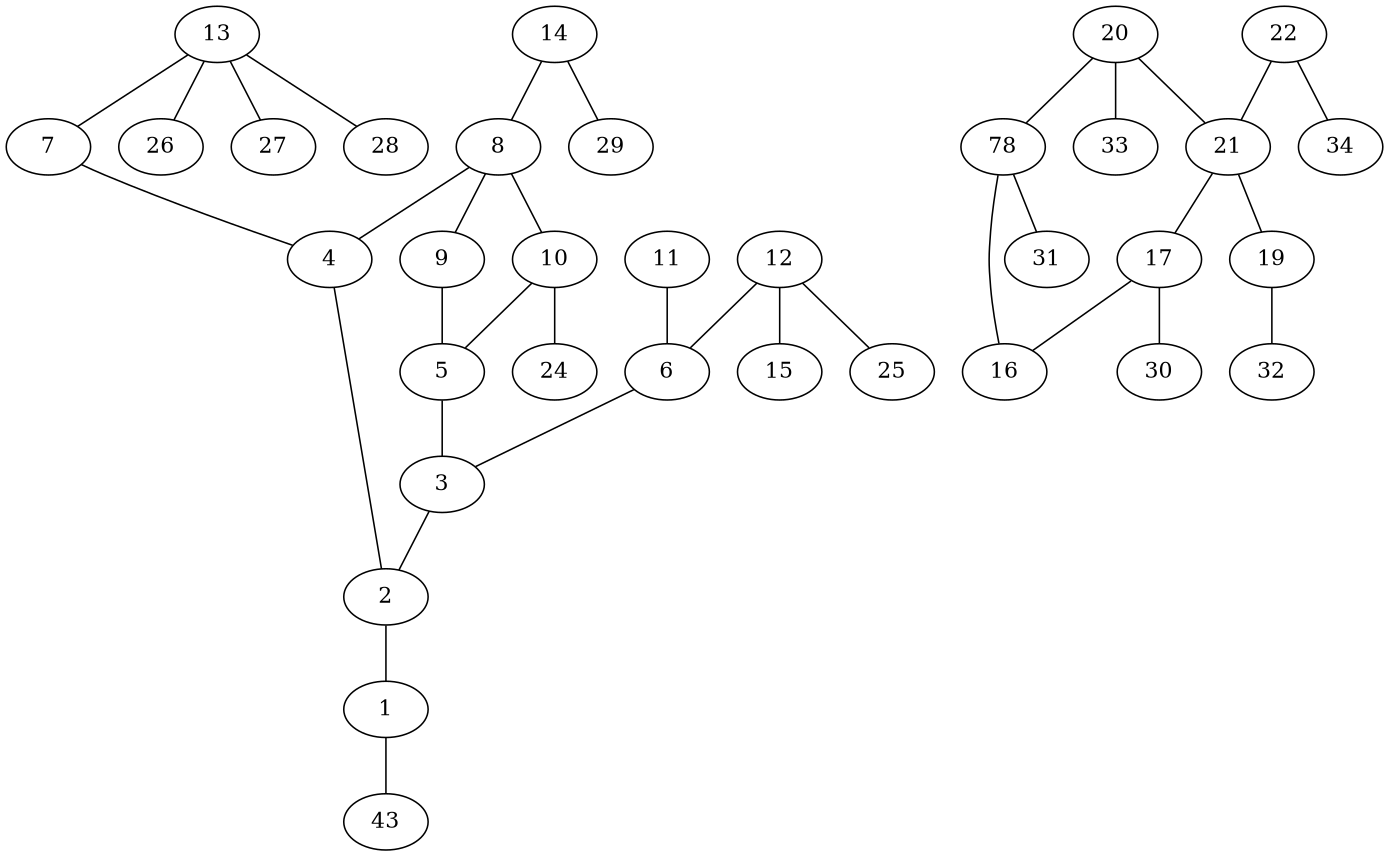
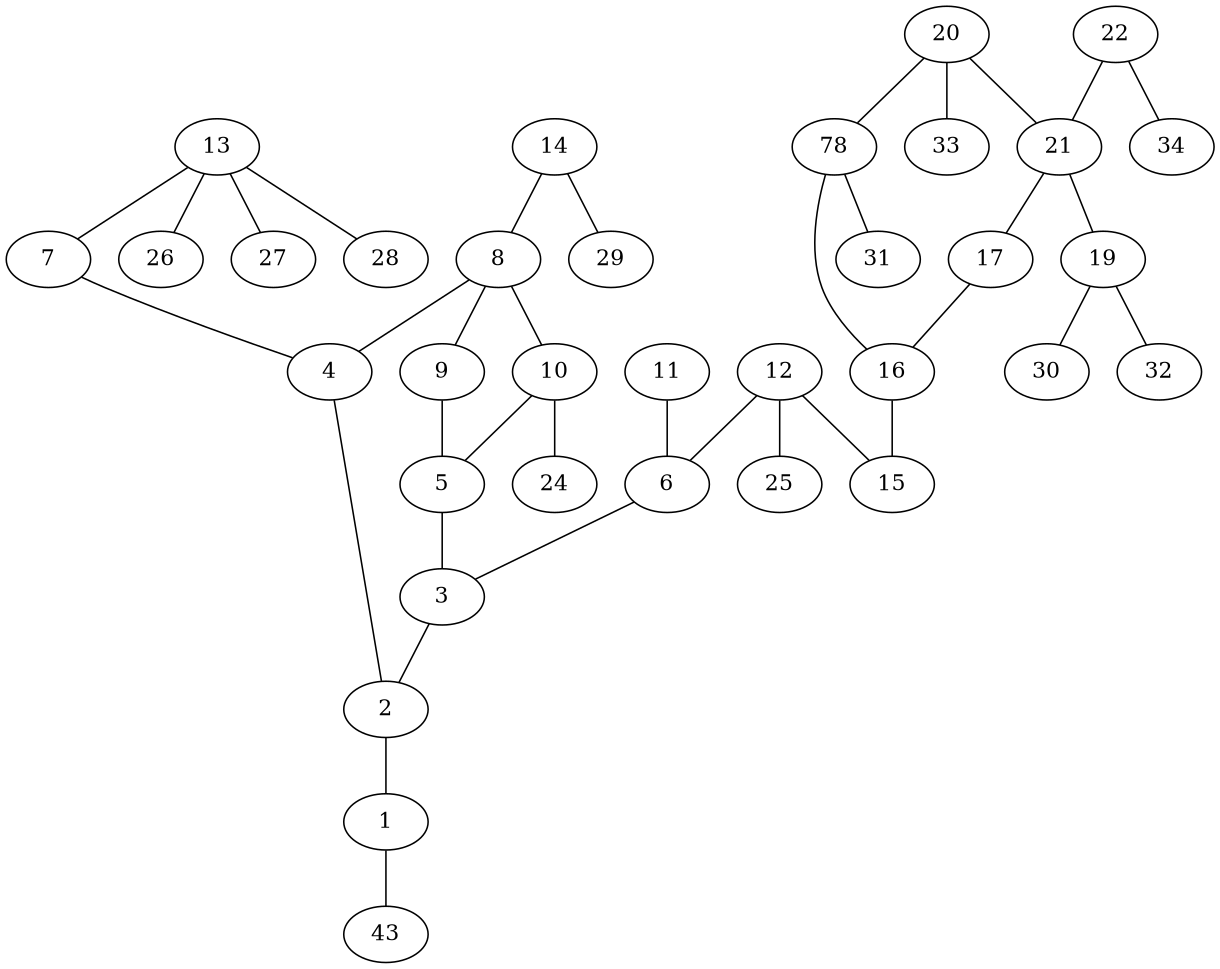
(1159, 316) -> (1075, 316)
none -> (892, 428)
